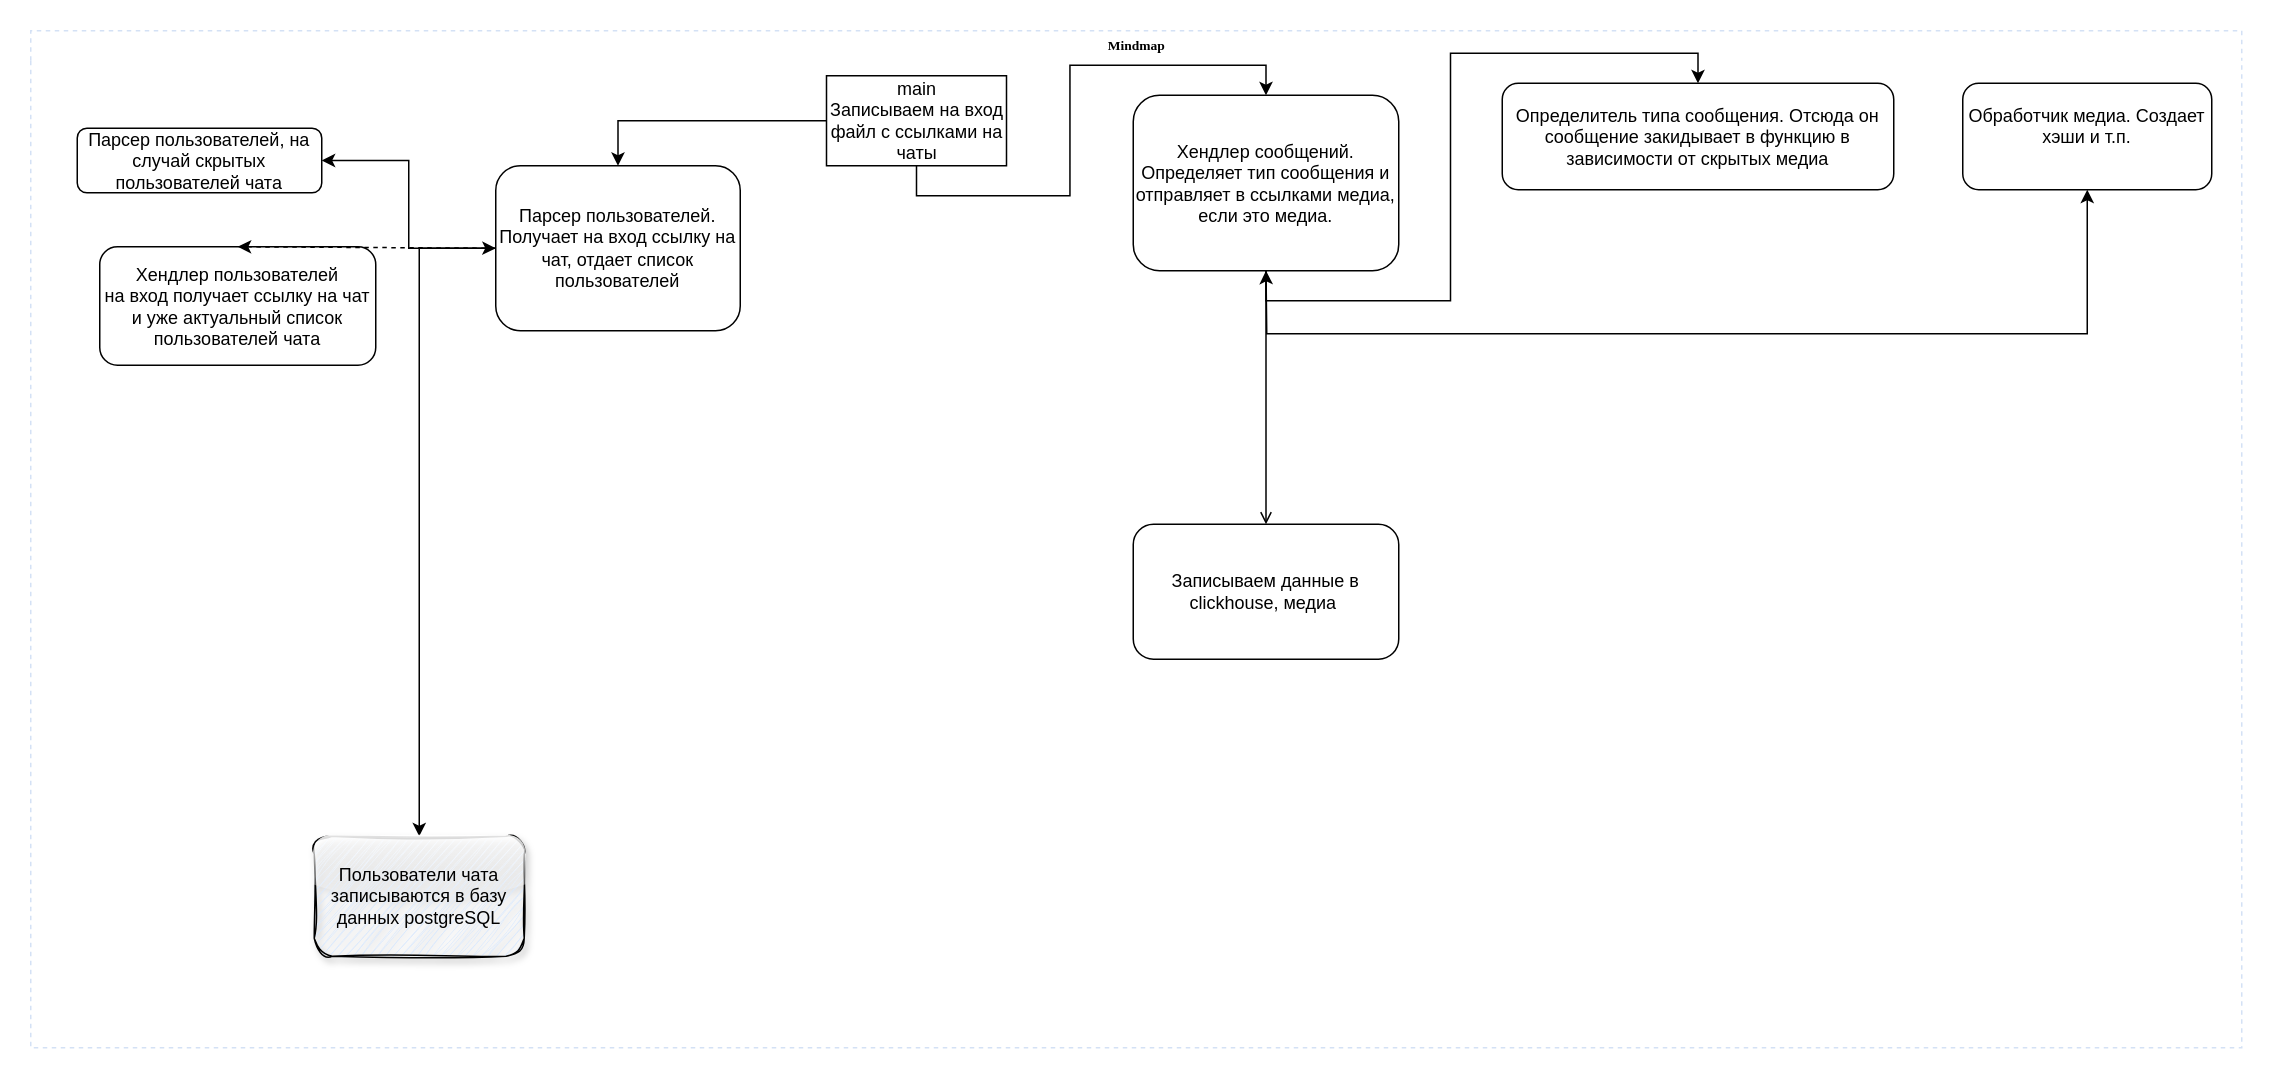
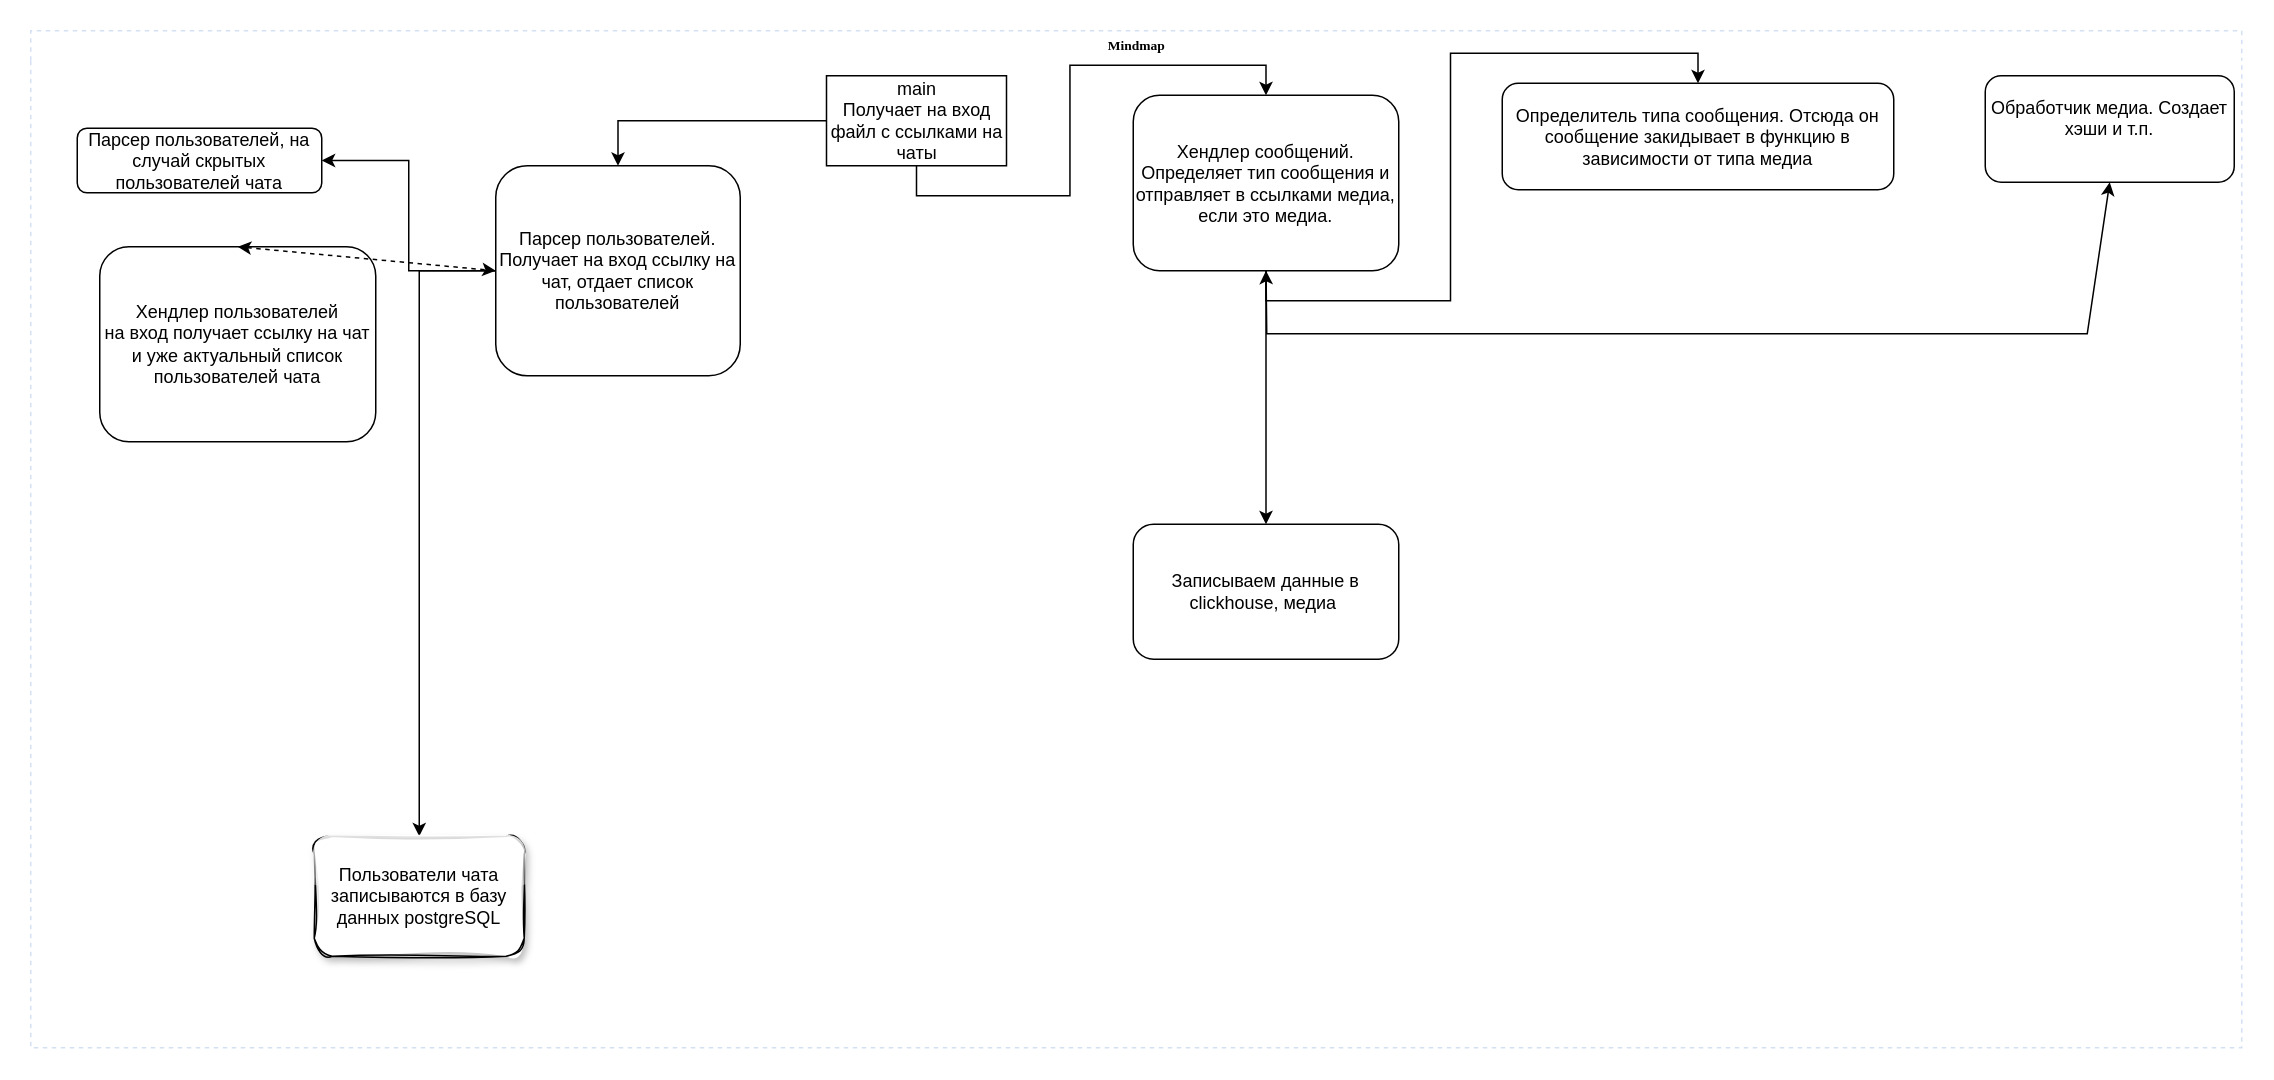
(917, 121) -> (917, 121)
(1698, 137) -> (1698, 137)
(2087, 137) -> (2110, 129)
(618, 248) -> (618, 271)
(238, 306) -> (238, 344)
(1266, 515) -> (1266, 513)
(419, 896) -> (419, 896)
